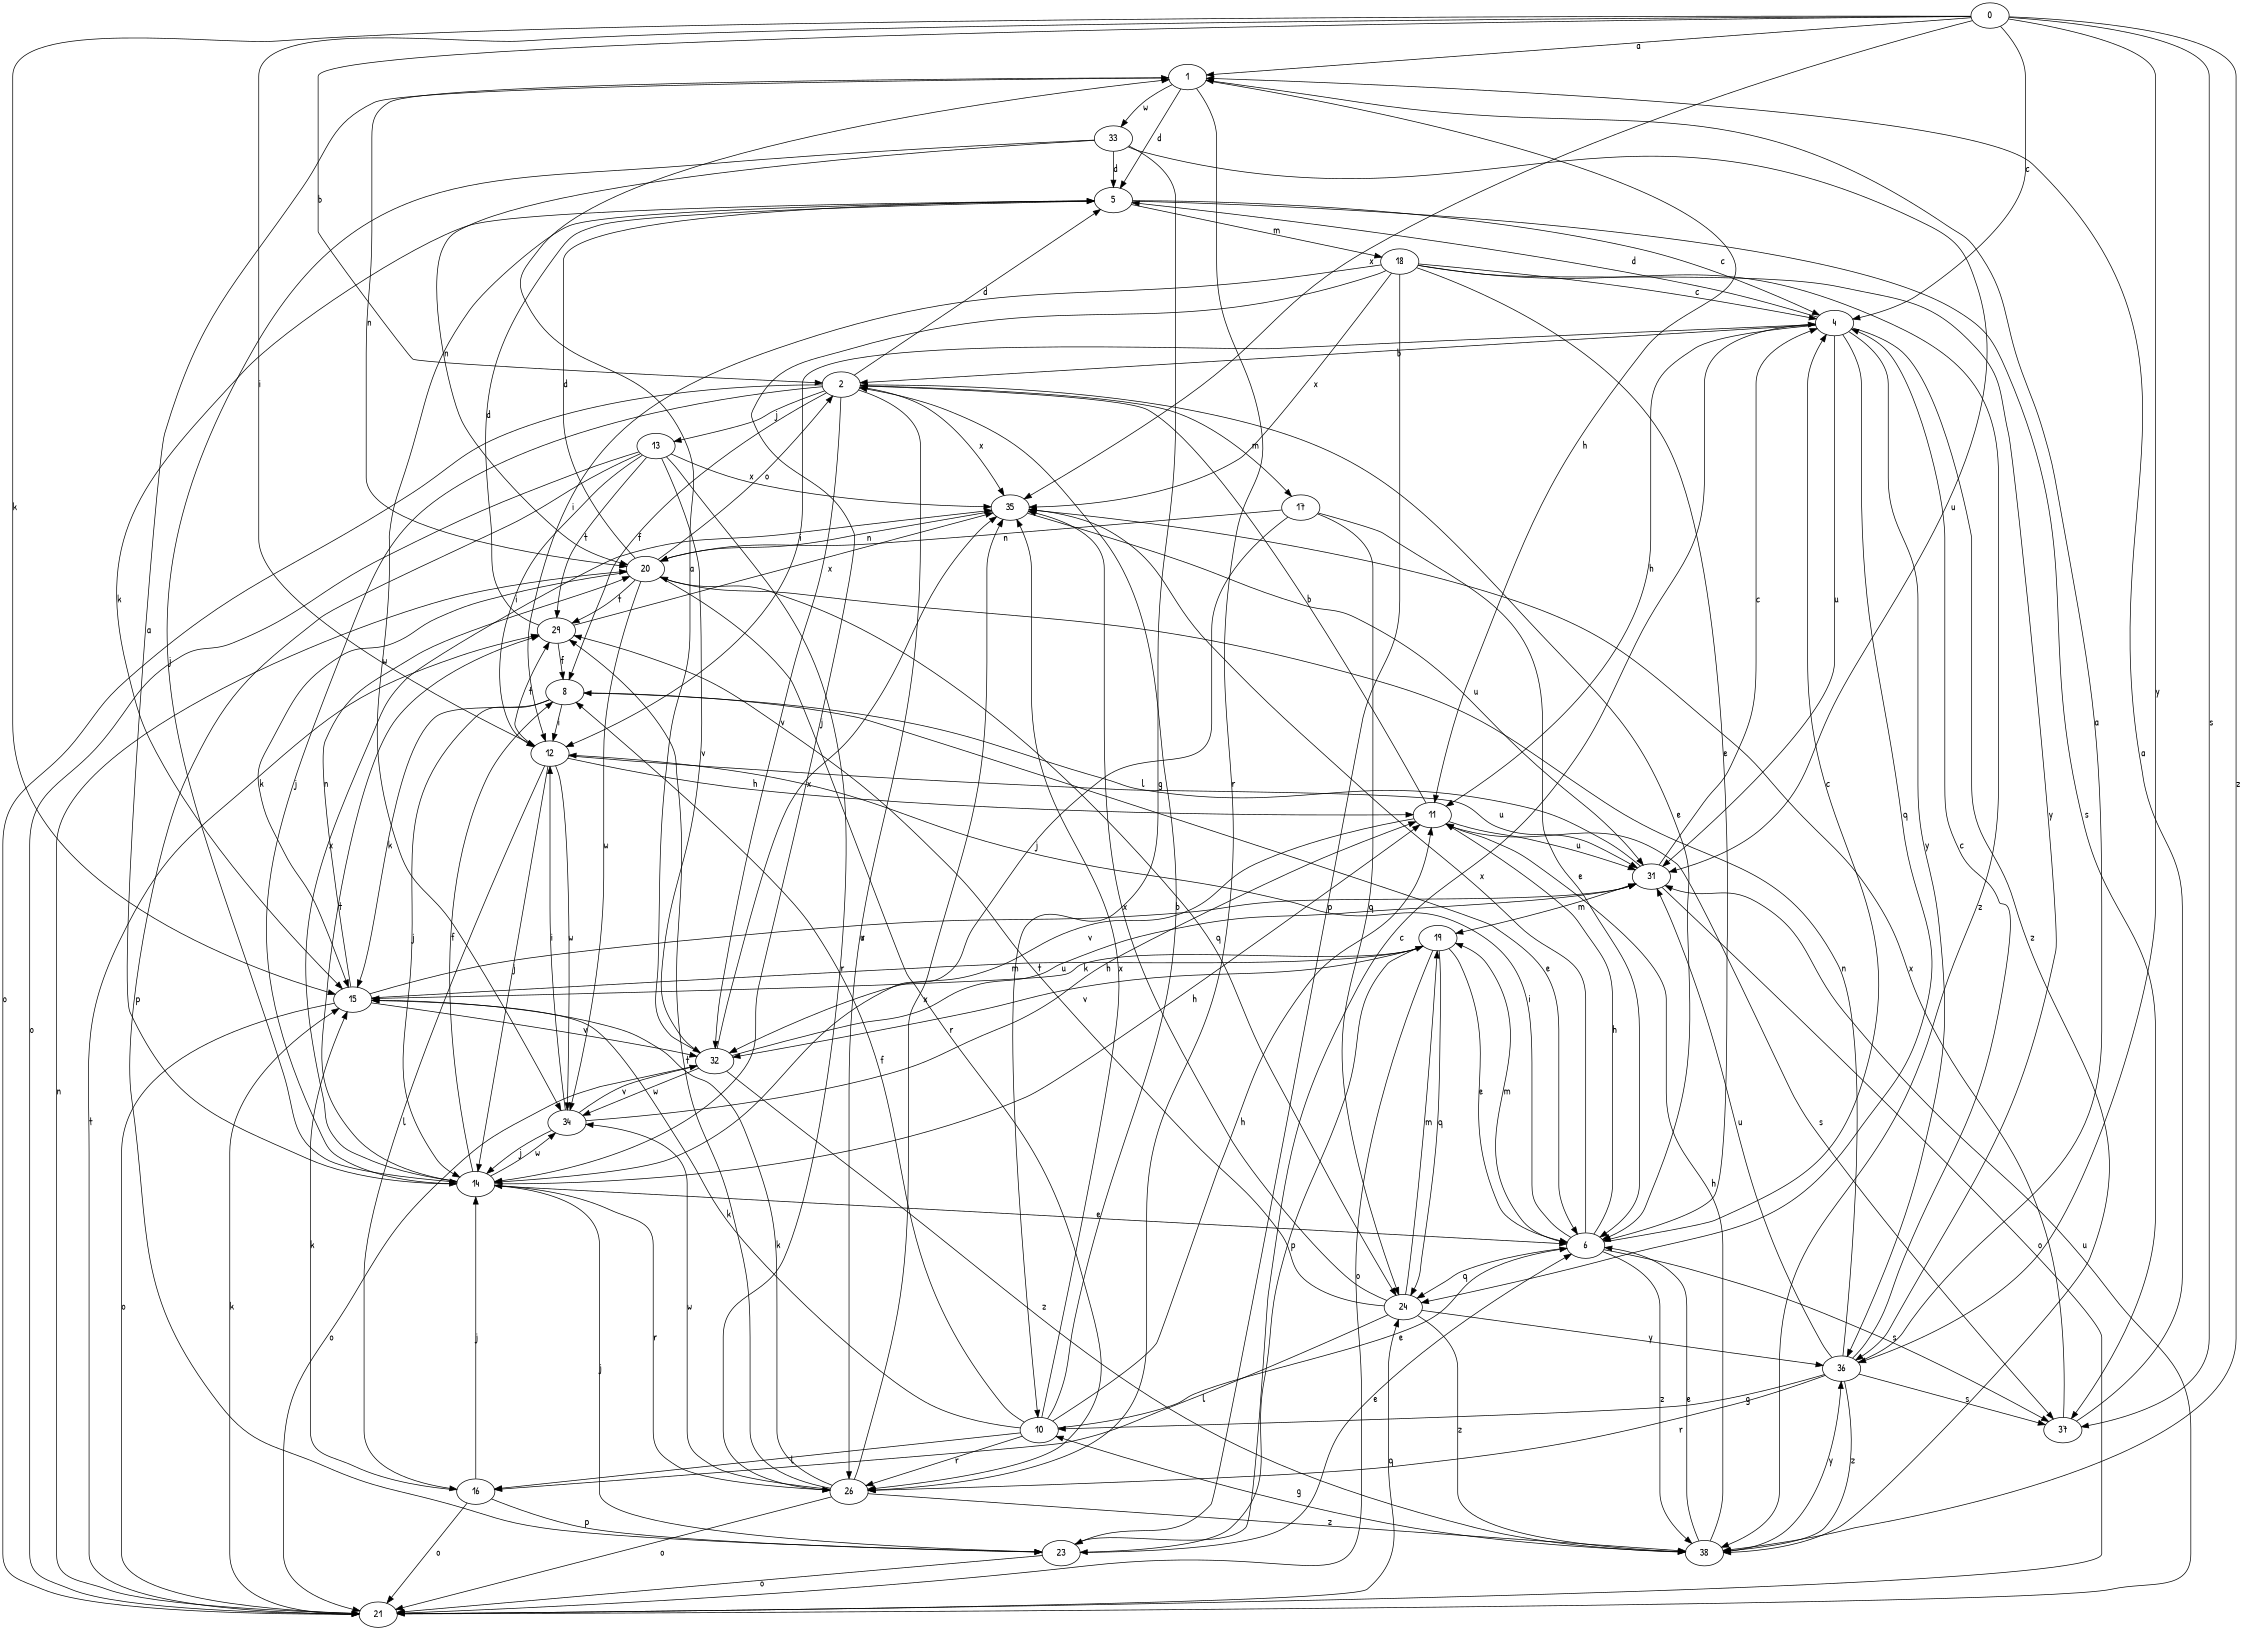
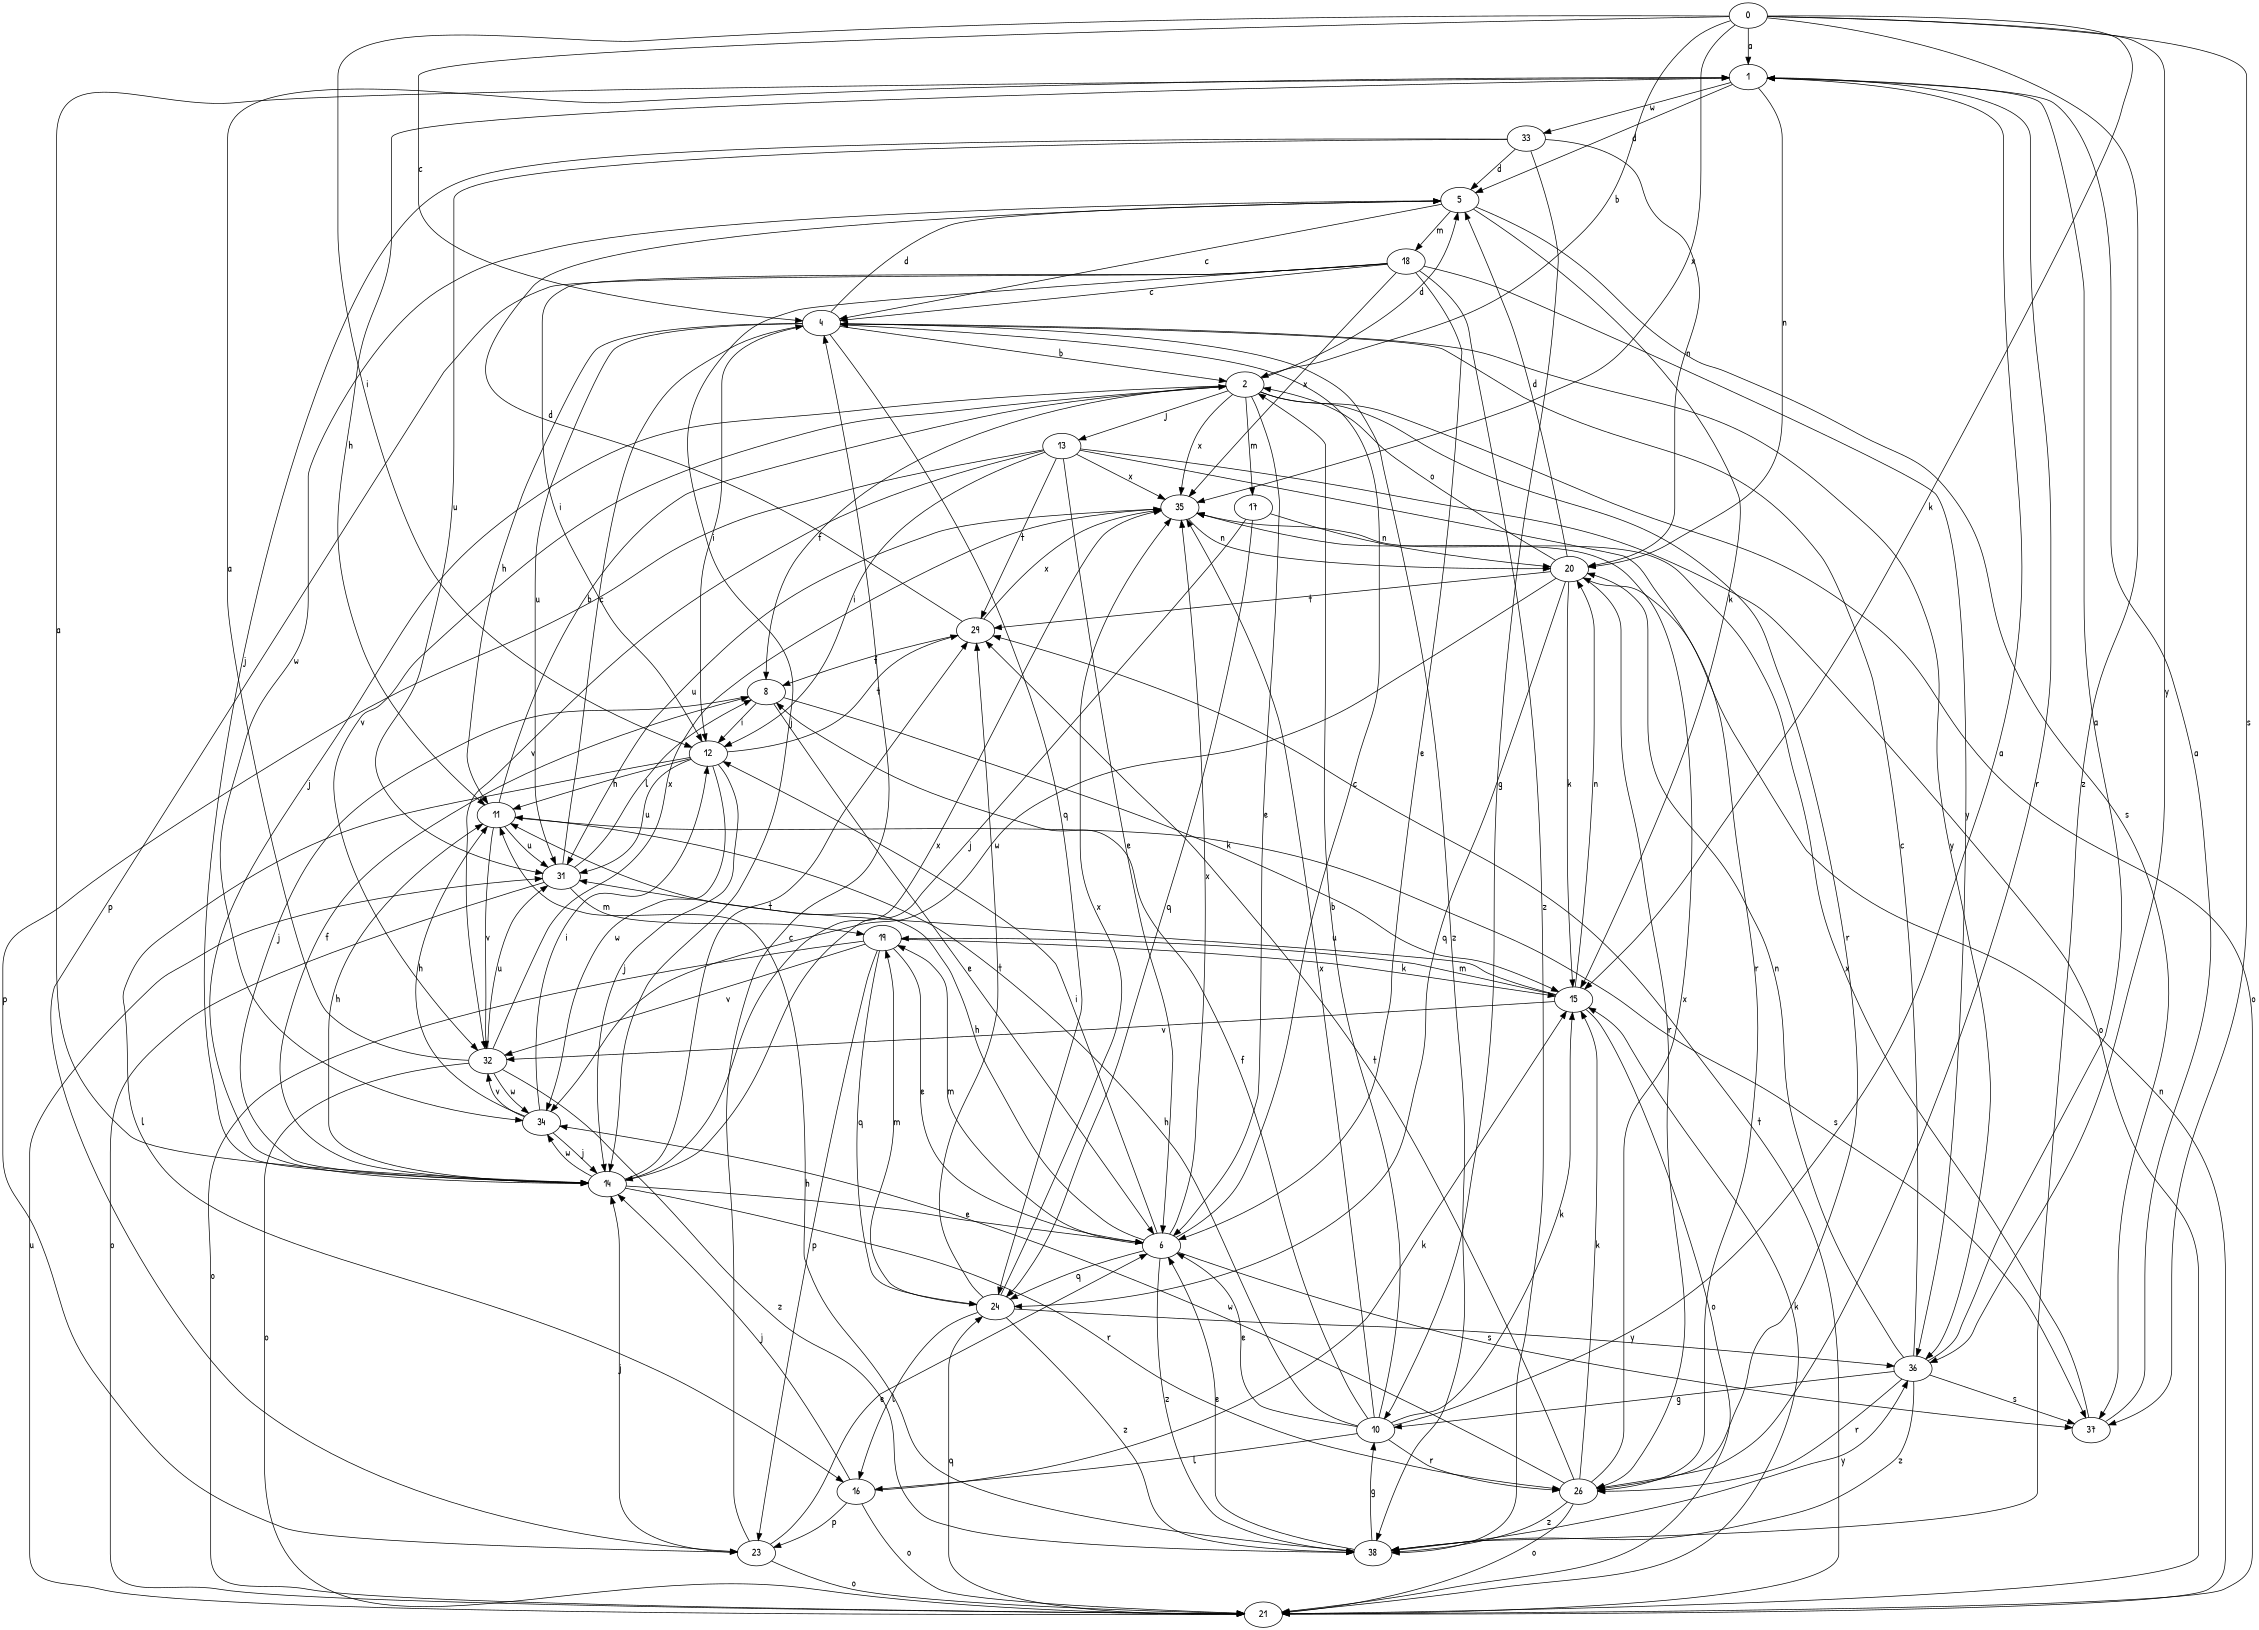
none -> (1982, 798)
(1553, 851) -> (1125, 843)
(1737, 1130) -> none
